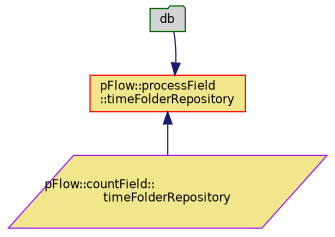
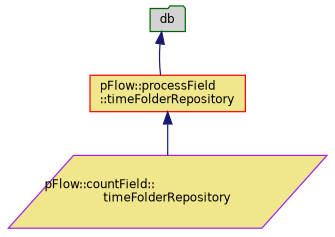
(176, 47) -> (160, 59)
